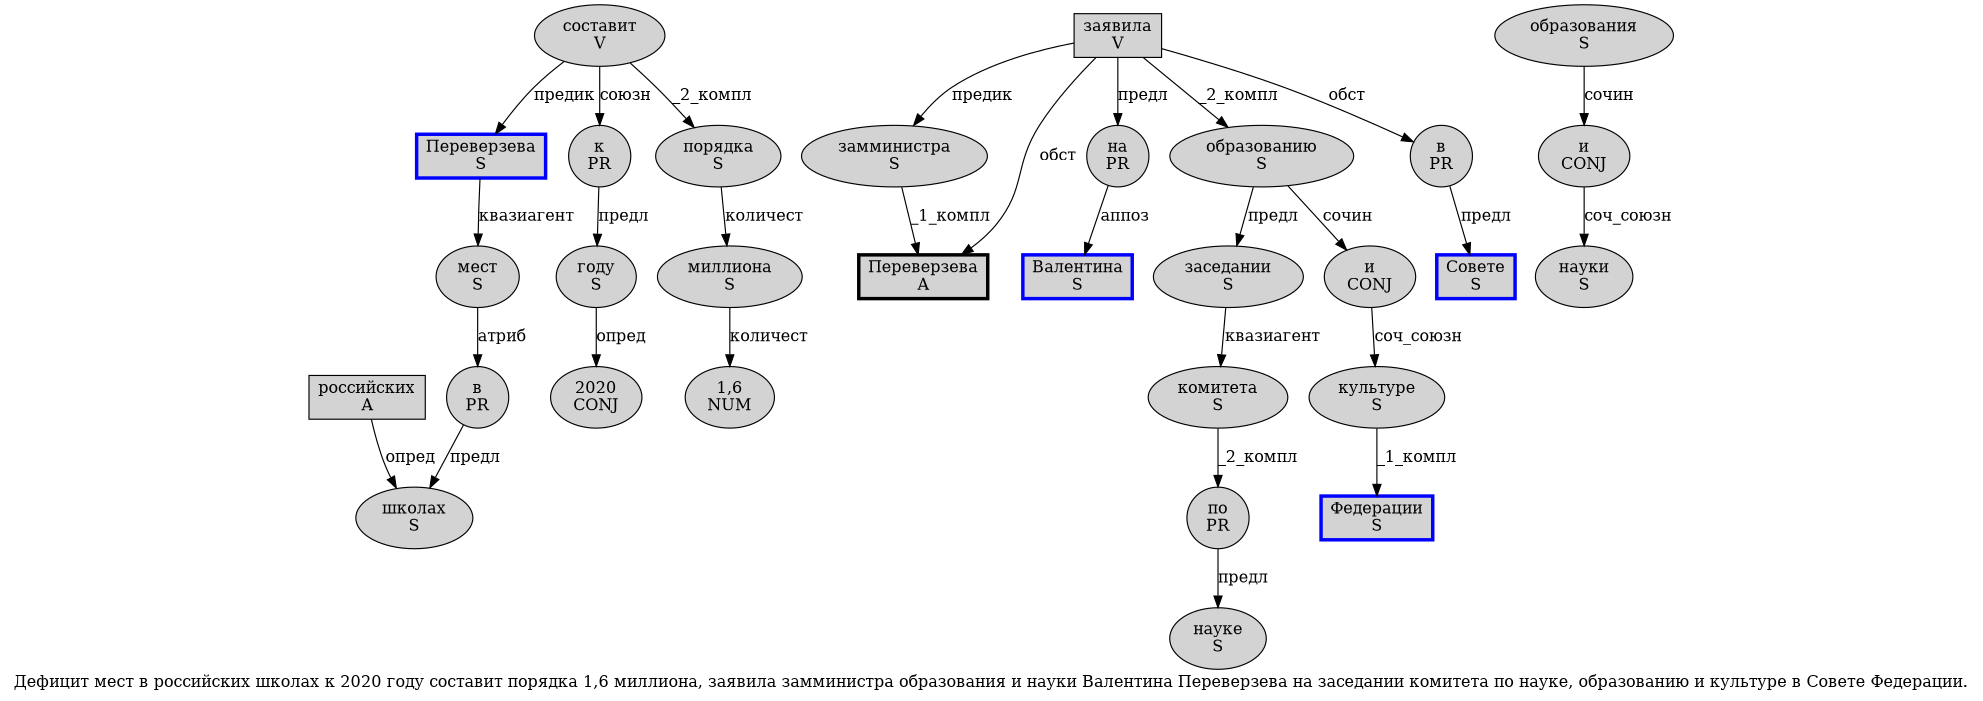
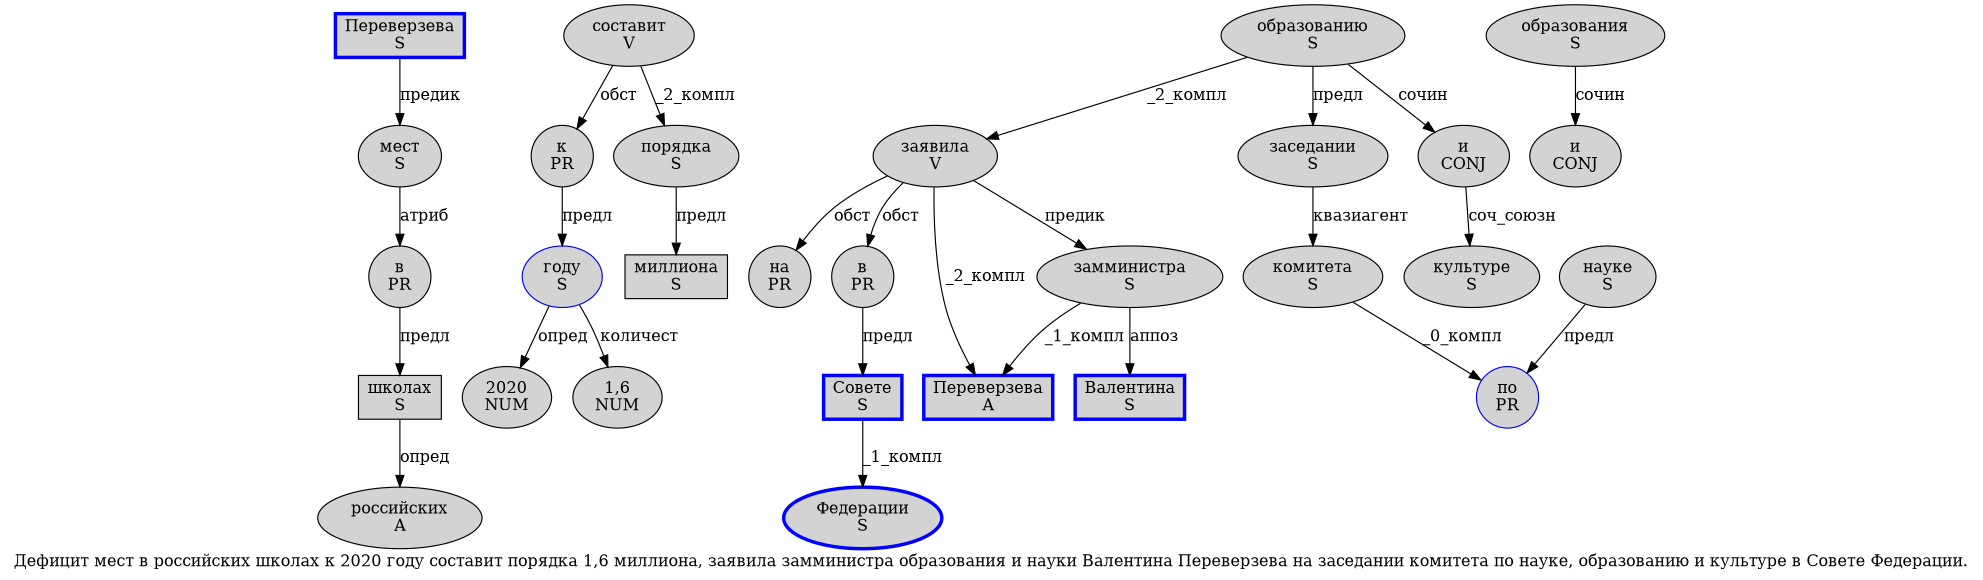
(1118, 36) -> (935, 156)
(1181, 89) -> (1122, 96)
(531, 91) -> none
(626, 96) -> (619, 96)
(1143, 96) -> (852, 216)
(1058, 156) -> (986, 277)
(1098, 214) -> (1130, 336)
(527, 216) -> (430, 96)
(764, 216) -> (702, 216)
(596, 277) -> (562, 277)
(730, 277) -> (676, 277)
(923, 277) -> (988, 397)
(1584, 277) -> none
(730, 331) -> (593, 330)
(367, 397) -> (400, 518)
(596, 397) -> (507, 397)
(379, 449) -> (400, 447)
(1377, 456) -> (863, 447)
(1258, 458) -> (1463, 337)
(414, 518) -> (400, 397)
(1218, 518) -> (1508, 397)
(1377, 518) -> (863, 518)
(1218, 572) -> (1560, 334)
